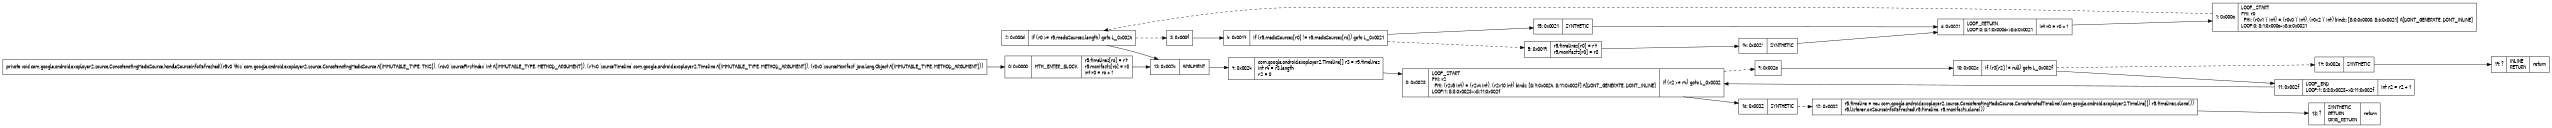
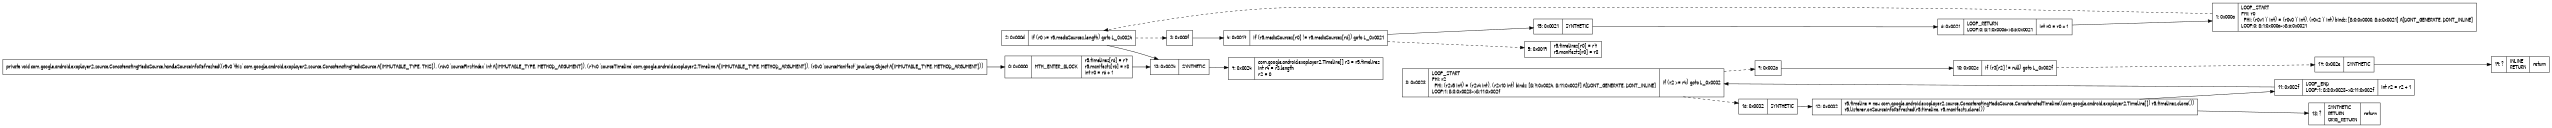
(1768, 46) -> none
(1194, 67) -> (1194, 67)
(1391, 73) -> none
(2163, 77) -> (2205, 95)
(1709, 100) -> (1709, 100)
(1803, 107) -> (1803, 107)
